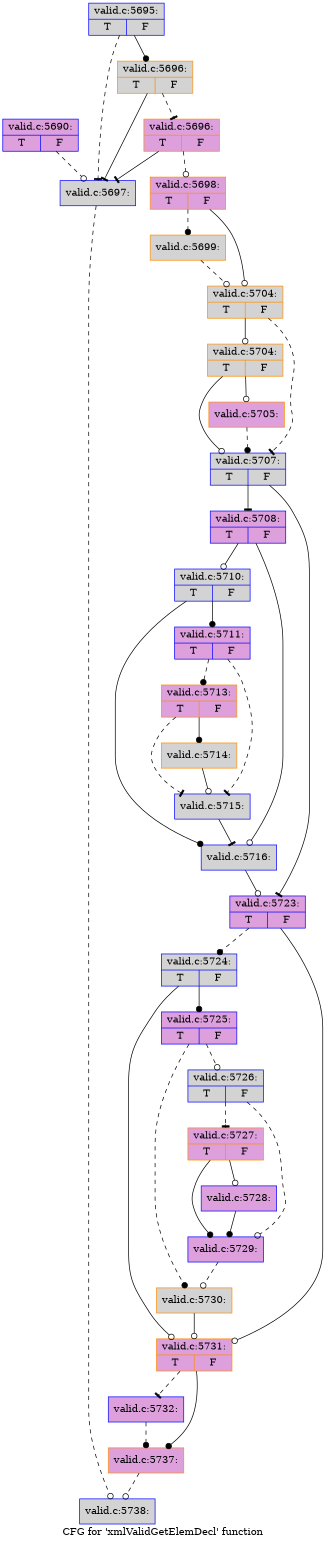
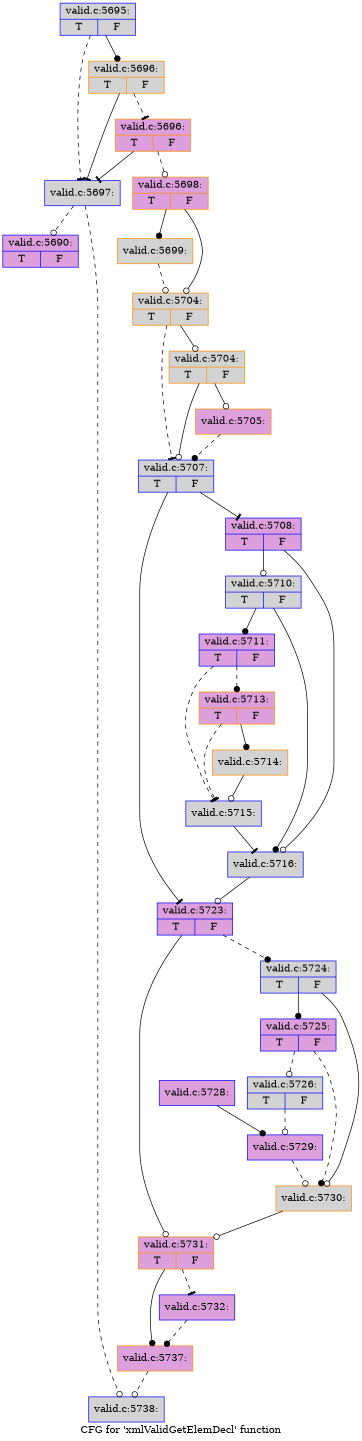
(69, 164) -> (64, 218)
(188, 219) -> (163, 221)
(226, 1144) -> none
(129, 1159) -> (359, 1085)
